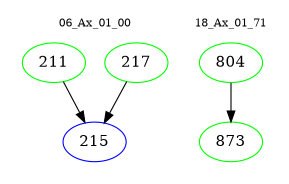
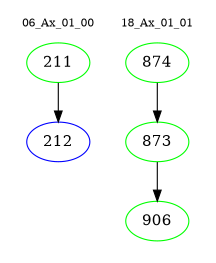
(231, 24) -> (157, 24)
(136, 63) -> none
(231, 63) -> (157, 63)
(95, 142) -> (58, 142)
none -> (157, 221)
